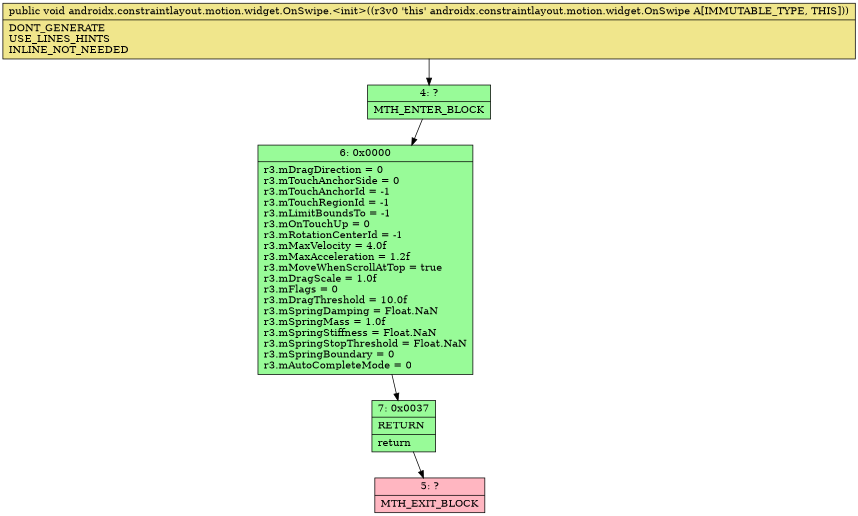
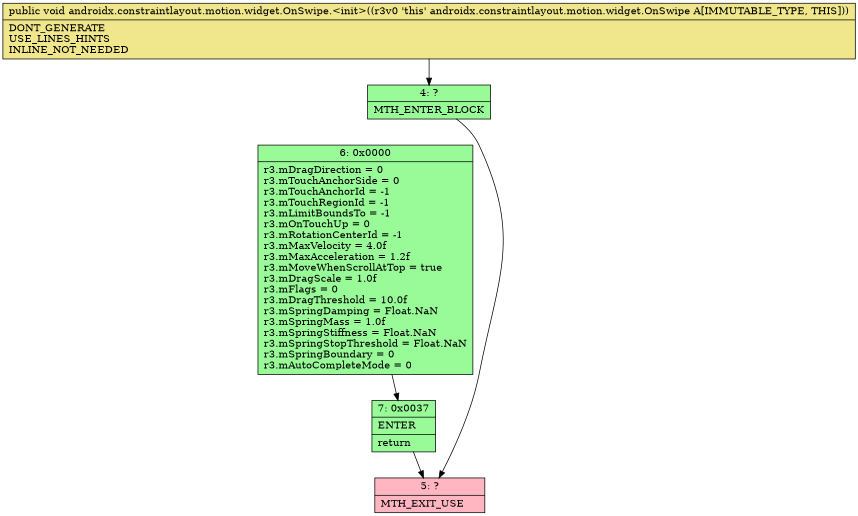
(419, 129) -> (497, 293)
(401, 425) -> (397, 425)
(430, 504) -> (423, 504)
